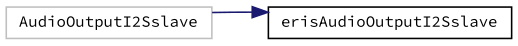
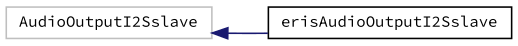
(232, 12) -> (248, 33)
